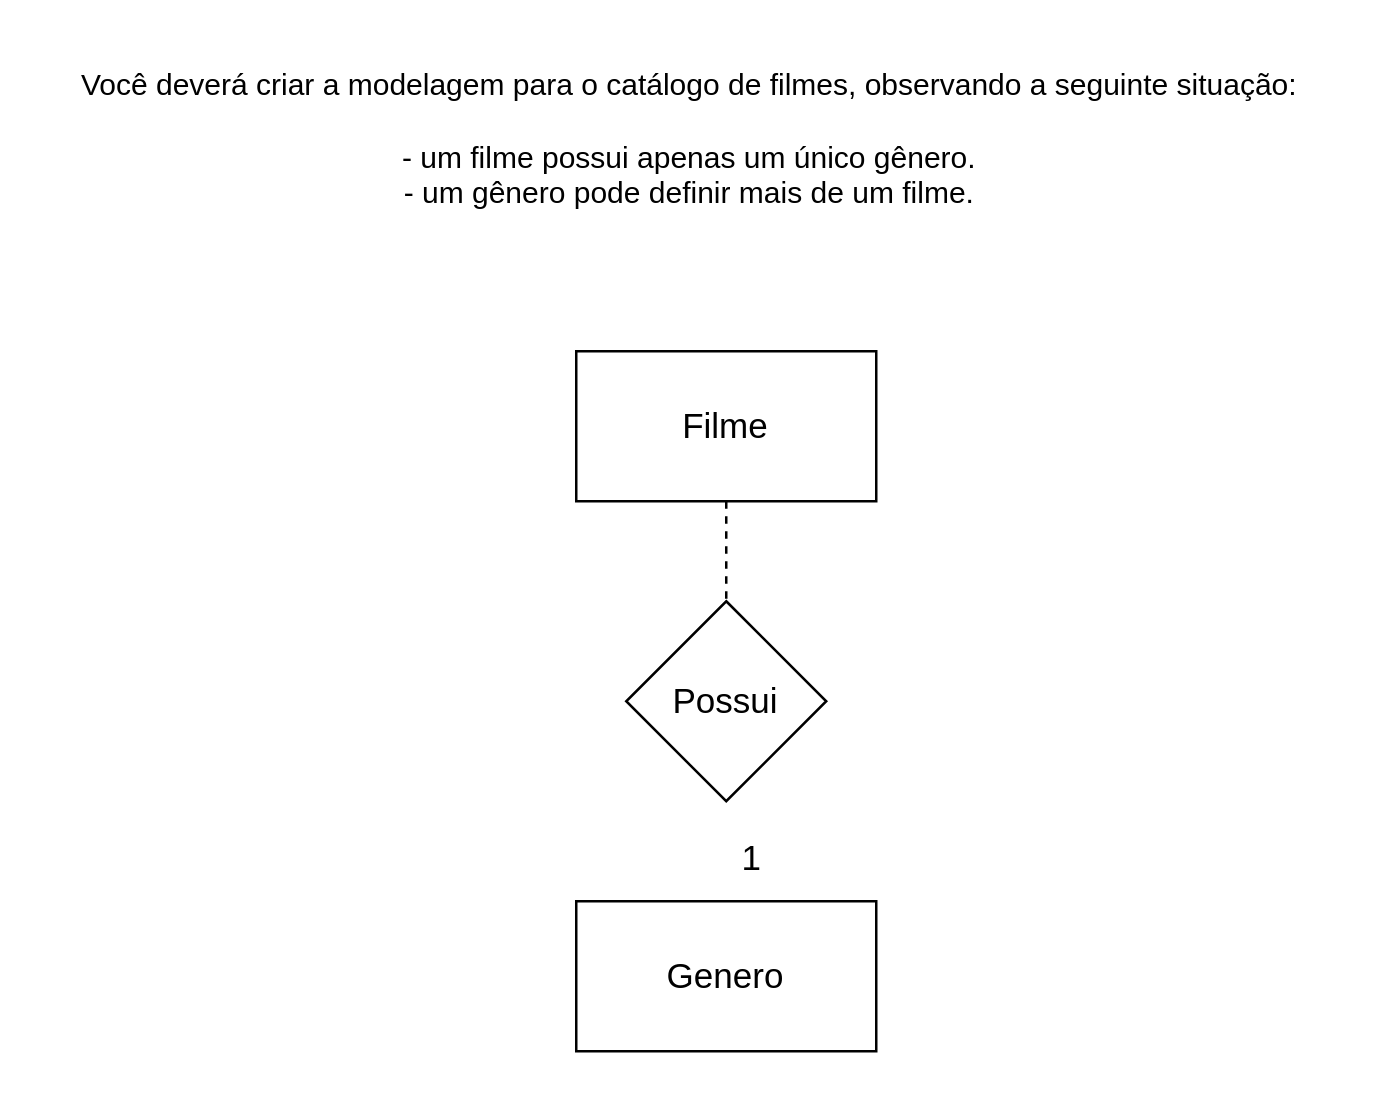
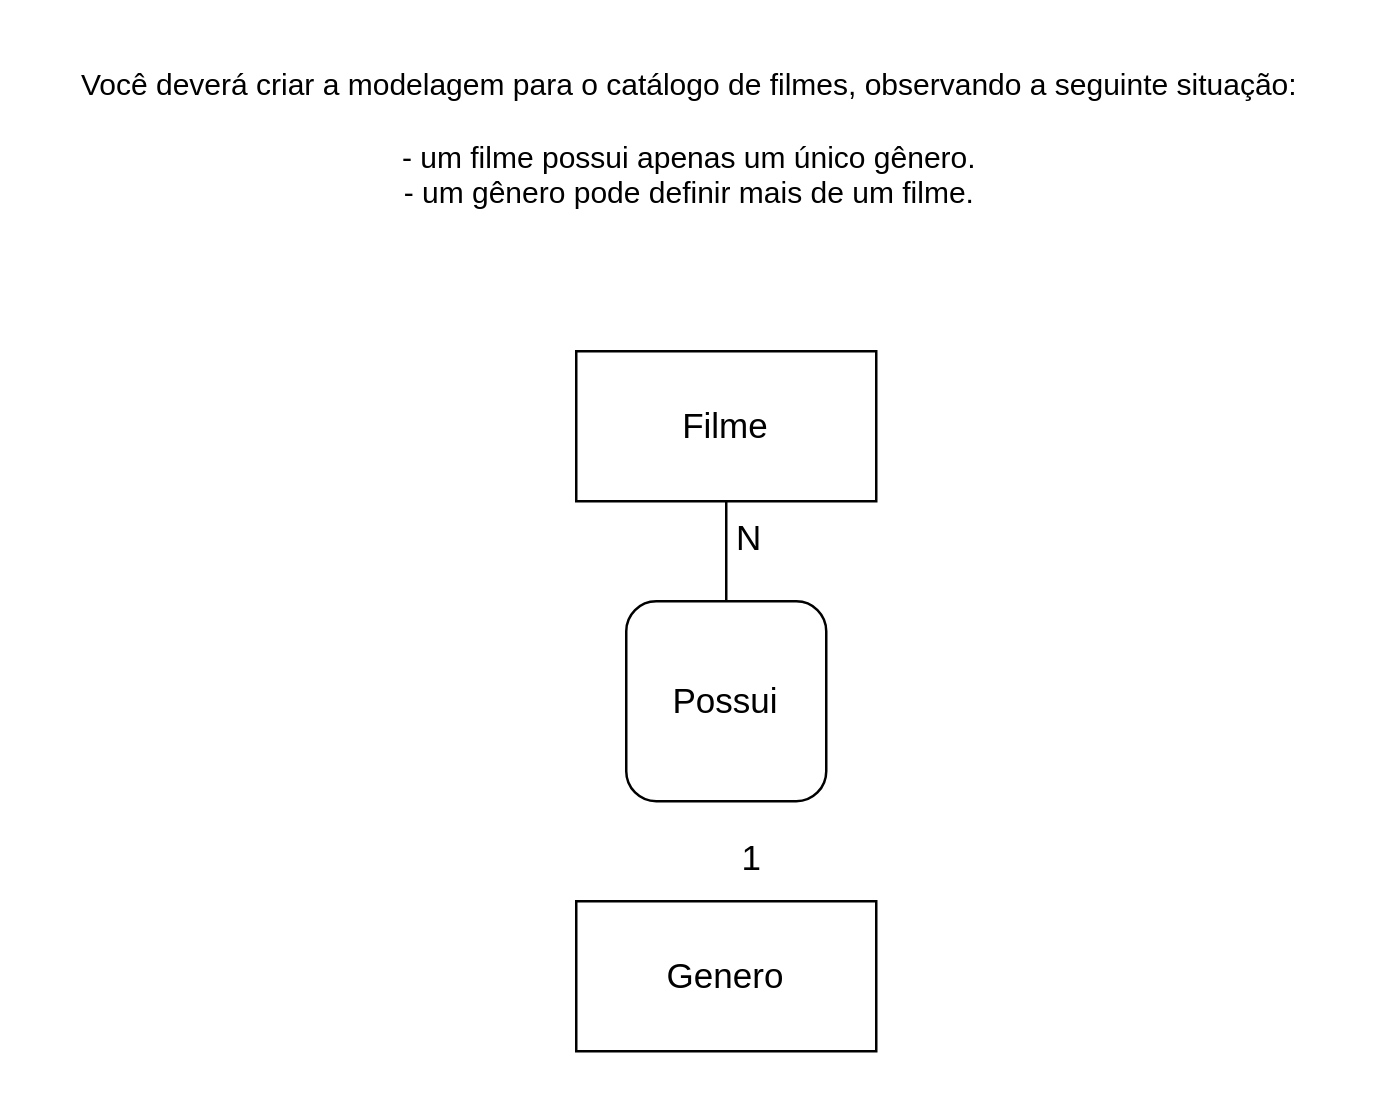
none -> (749, 539)
(726, 554) -> (726, 554)
(726, 701) -> (726, 701)
